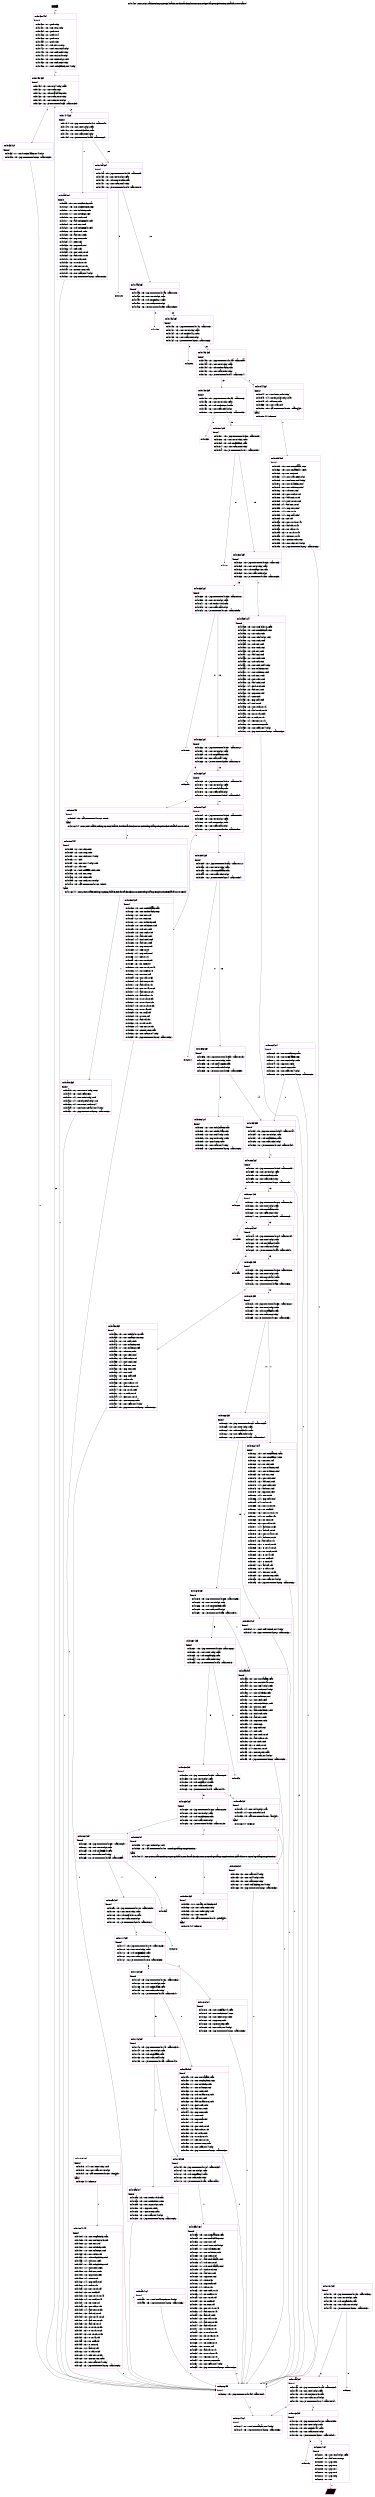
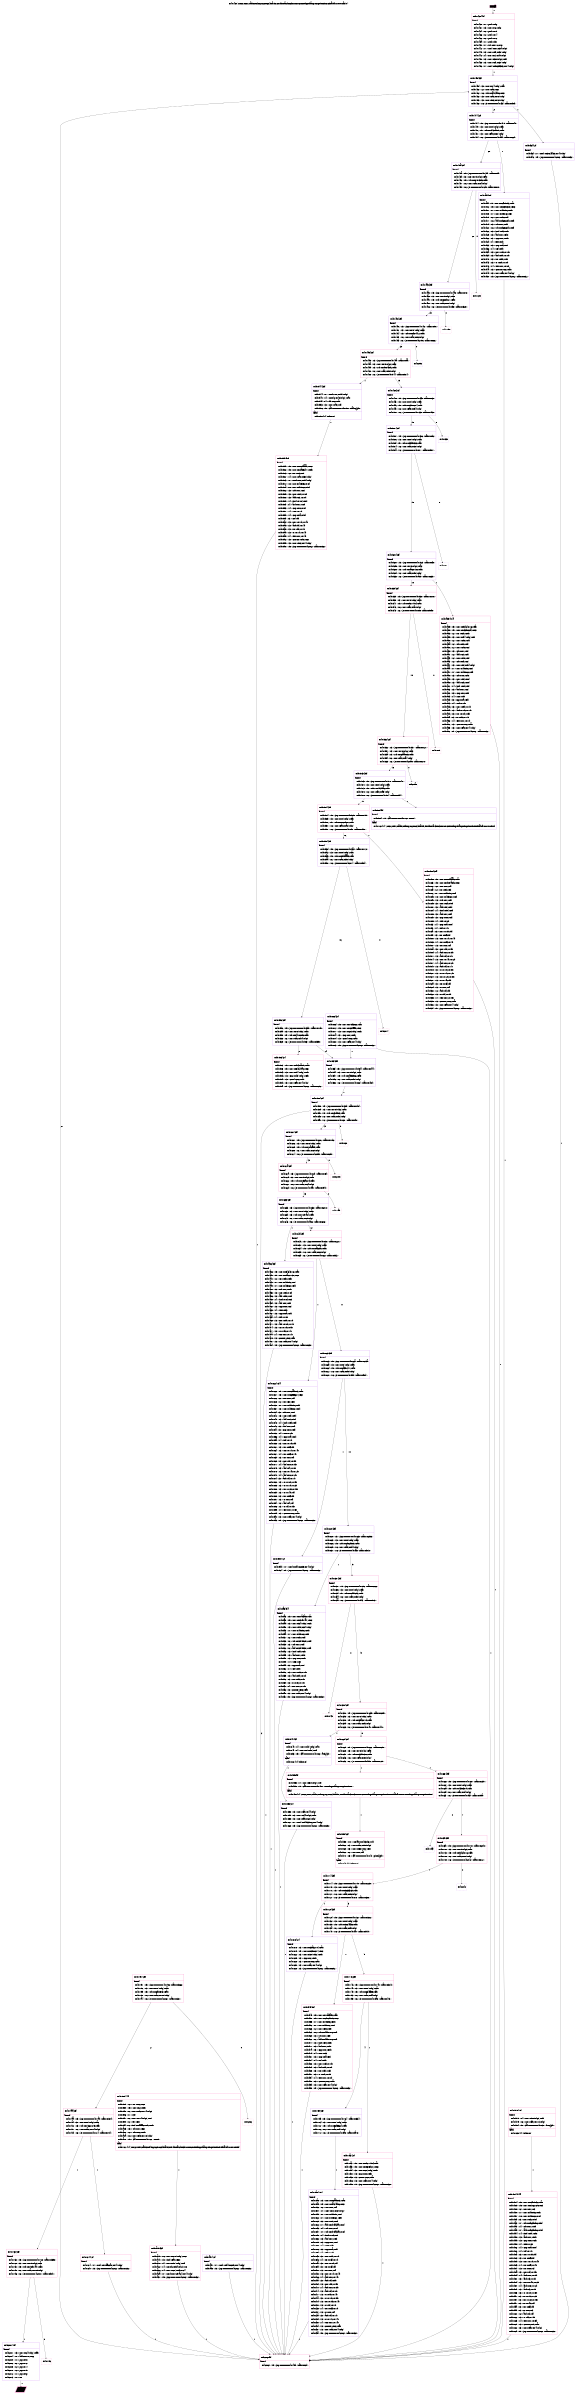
(127, 834) -> none
(248, 2406) -> (165, 2343)
